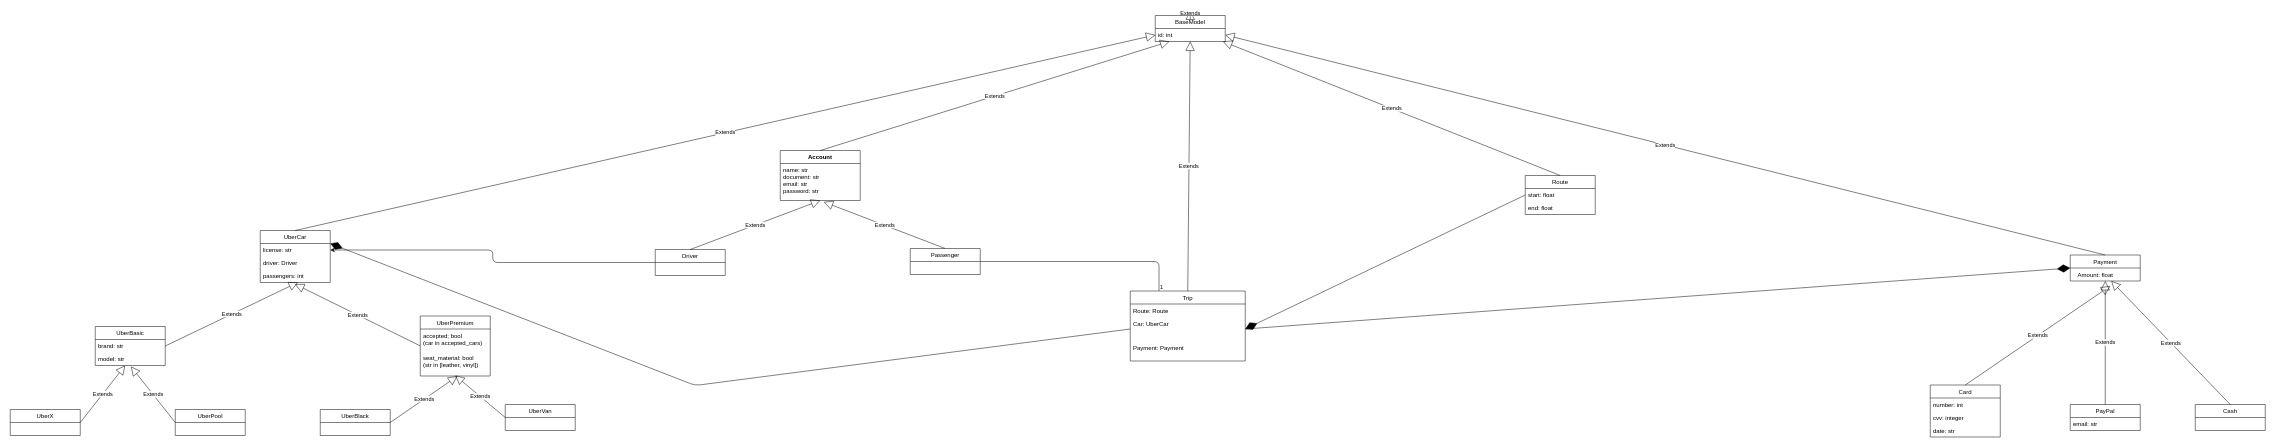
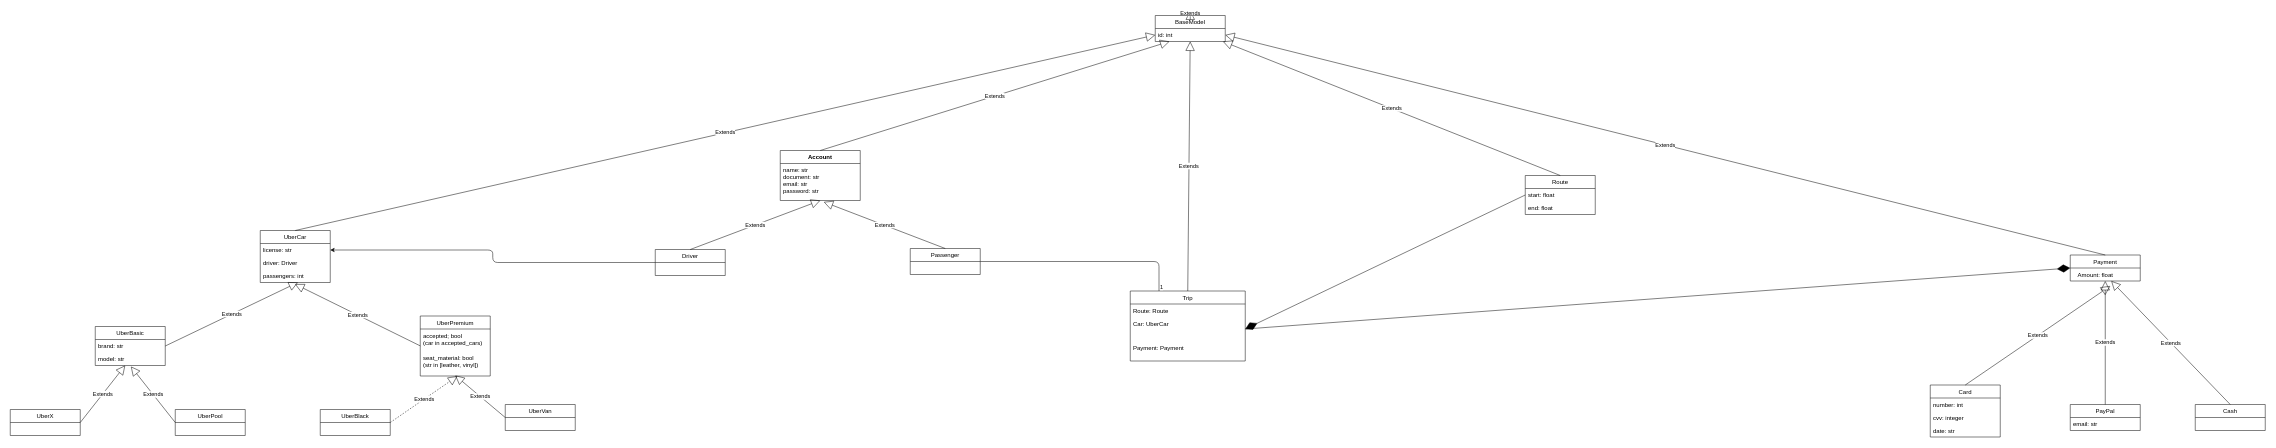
(729, 381) -> none
(421, 401) -> (421, 401)
